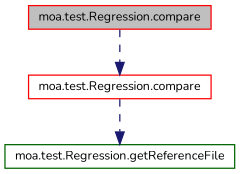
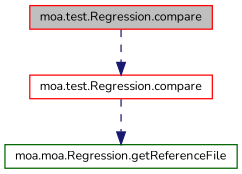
(120, 156) -> (121, 156)
